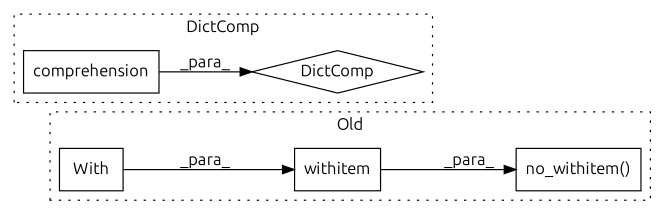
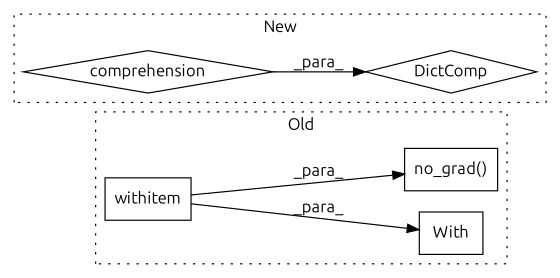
(223, 28) -> (280, 28)
(91, 72) -> (148, 72)
(203, 170) -> (299, 216)
(579, 170) -> (451, 170)
